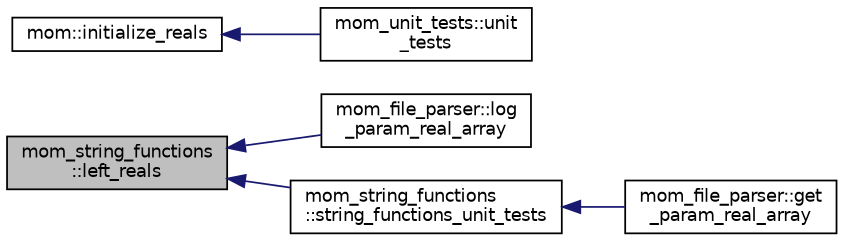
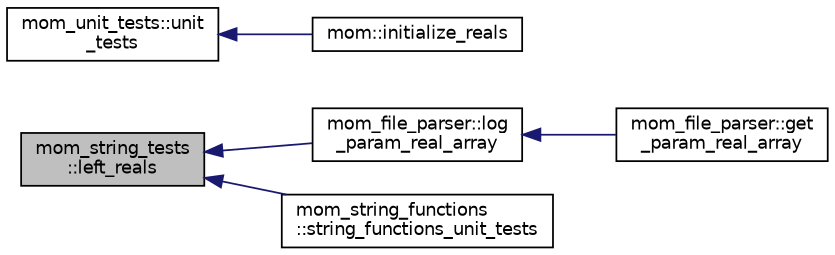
(280, 34) -> (275, 34)
(117, 163) -> (113, 159)
(603, 207) -> (578, 135)
